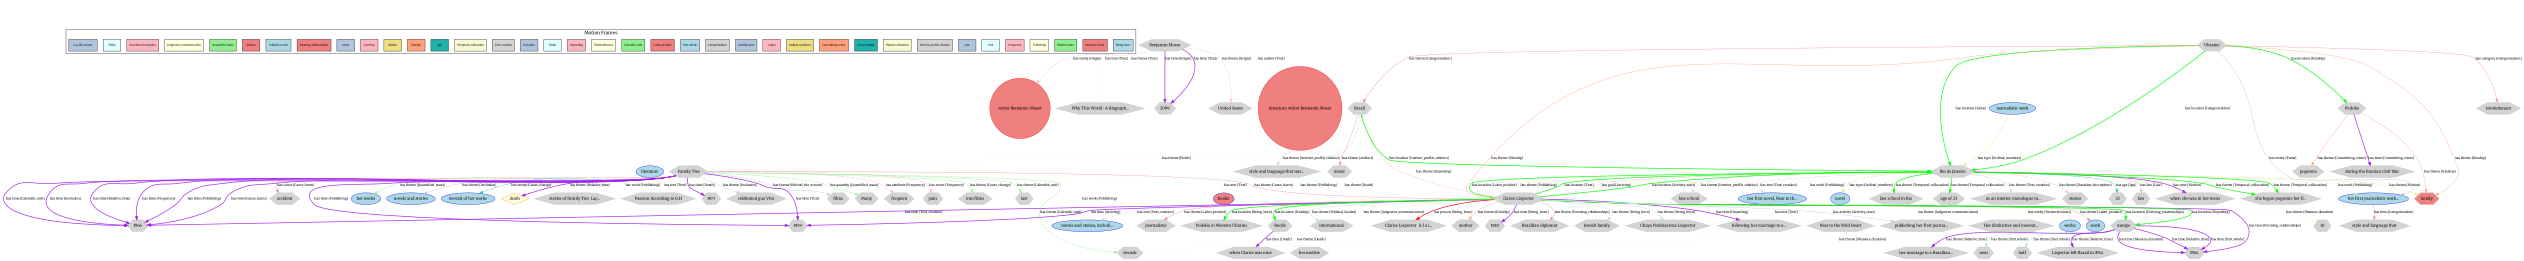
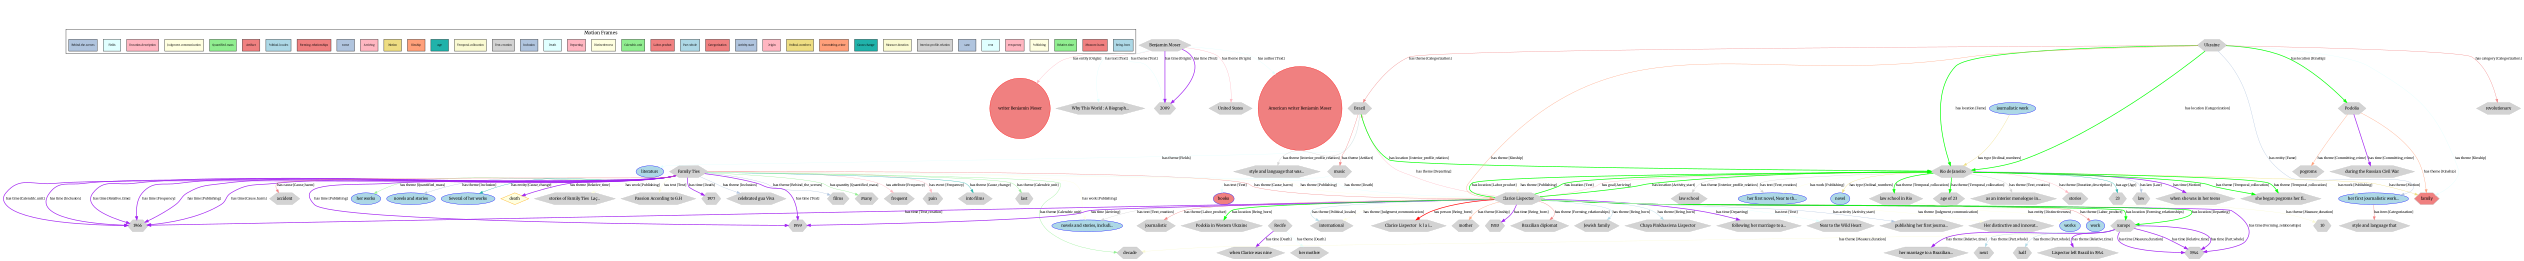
(83, 45) -> (83, 45)
(717, 45) -> (717, 45)
(2381, 74) -> (2381, 74)
(841, 175) -> (841, 175)
(1381, 202) -> none
